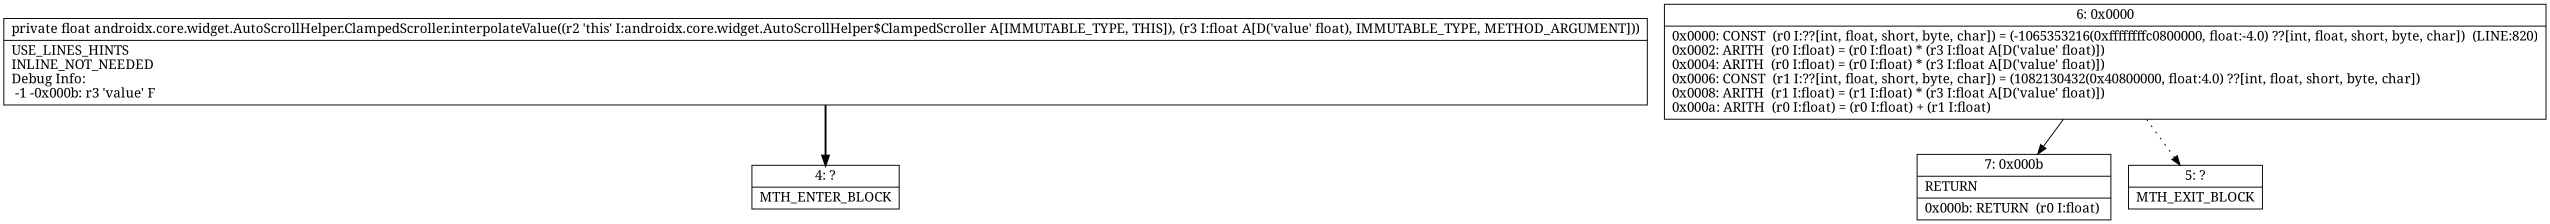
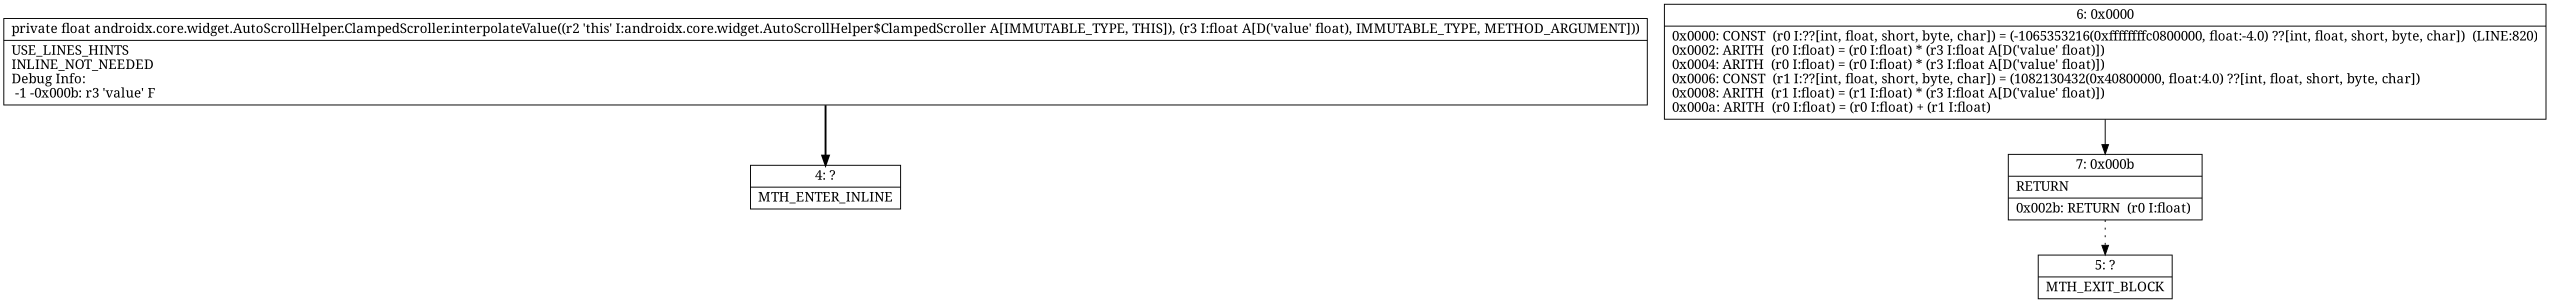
(2160, 138) -> (2105, 233)
(826, 198) -> (826, 198)
(2014, 209) -> (2105, 209)
